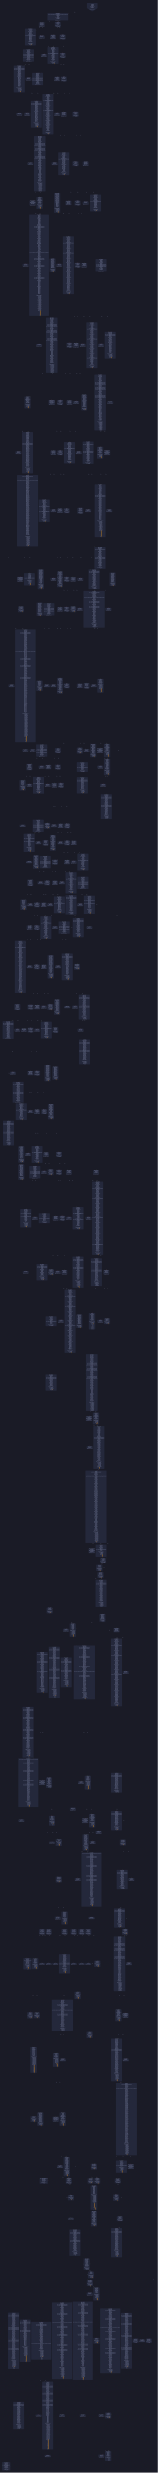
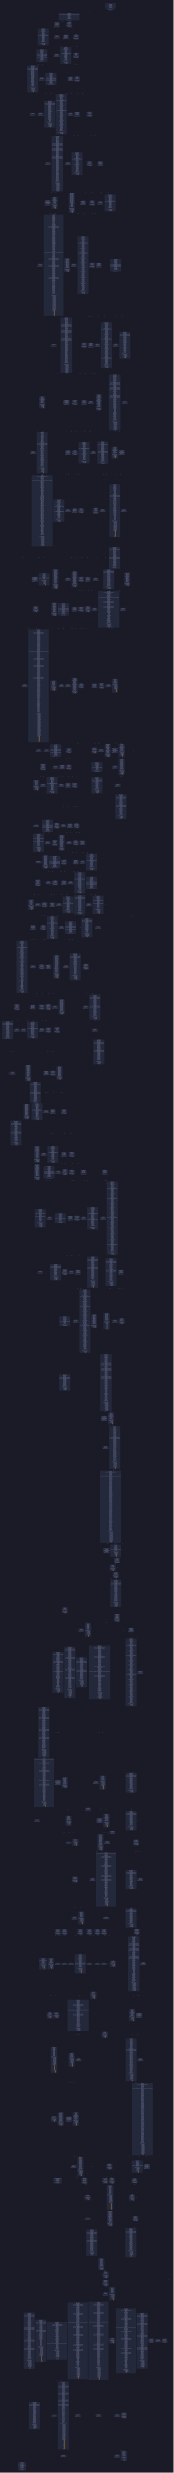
(67, 1007) -> none
